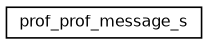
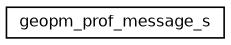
(104, 23) -> (115, 23)
